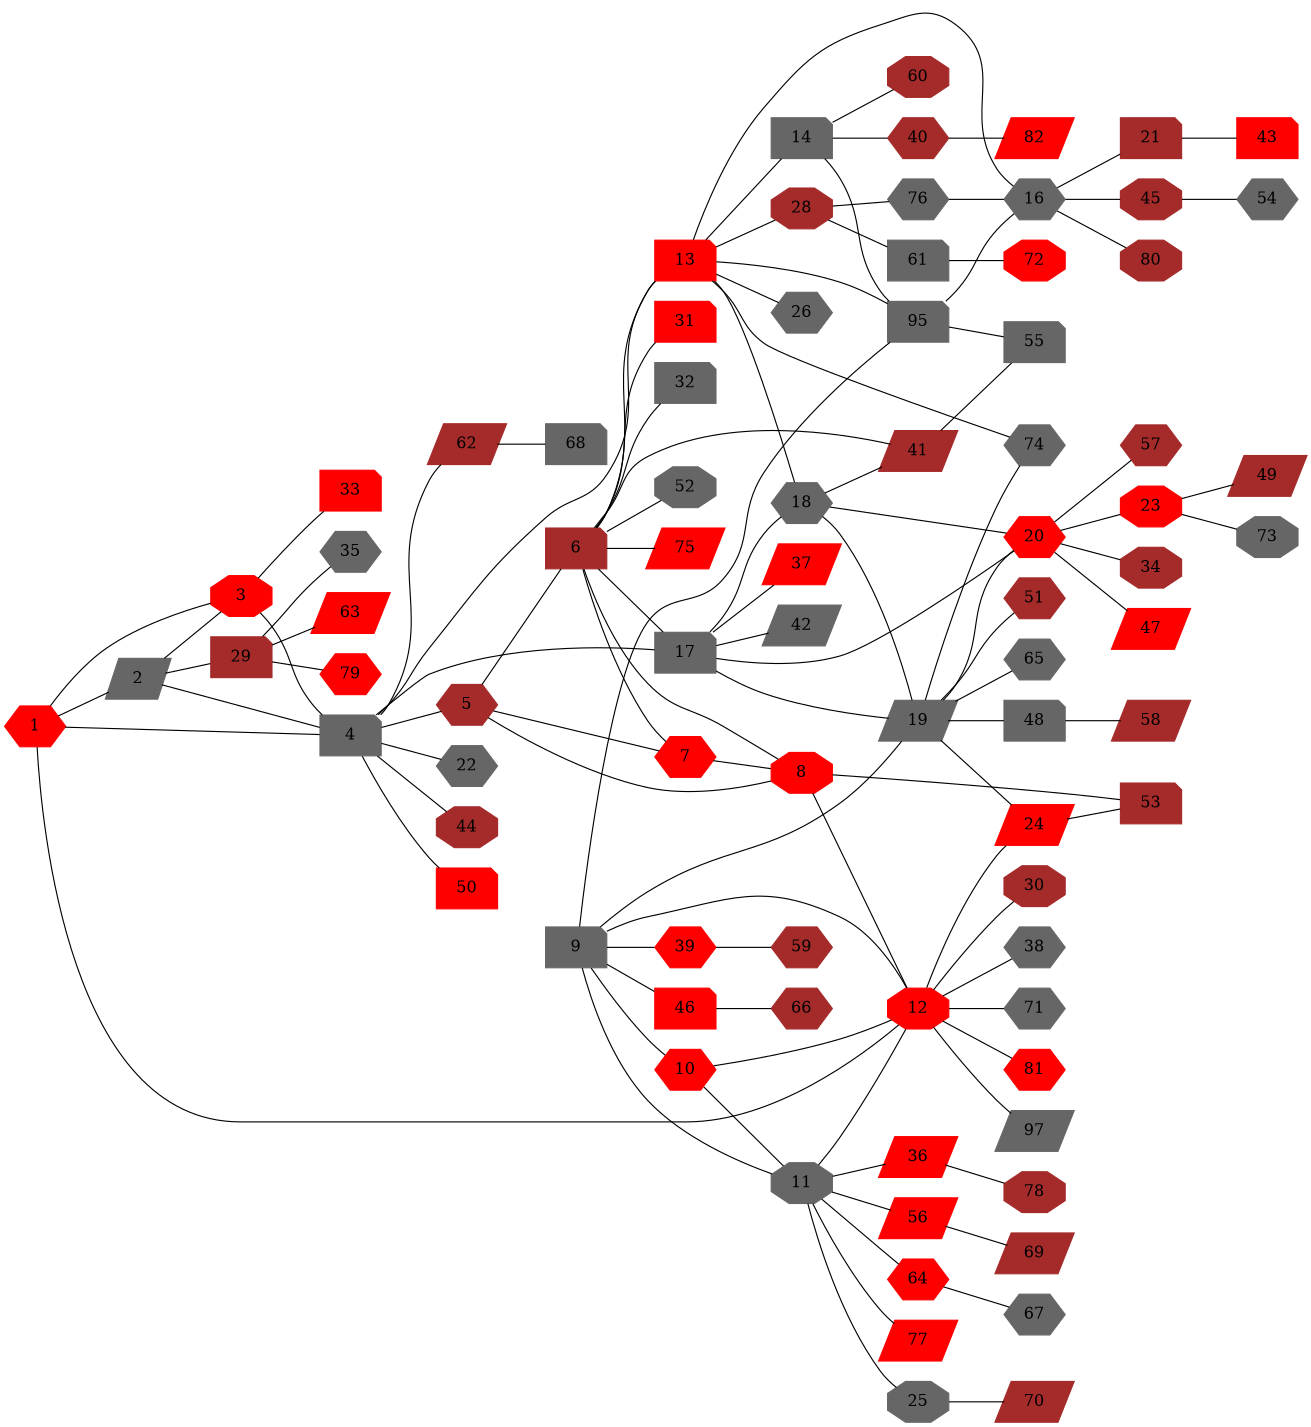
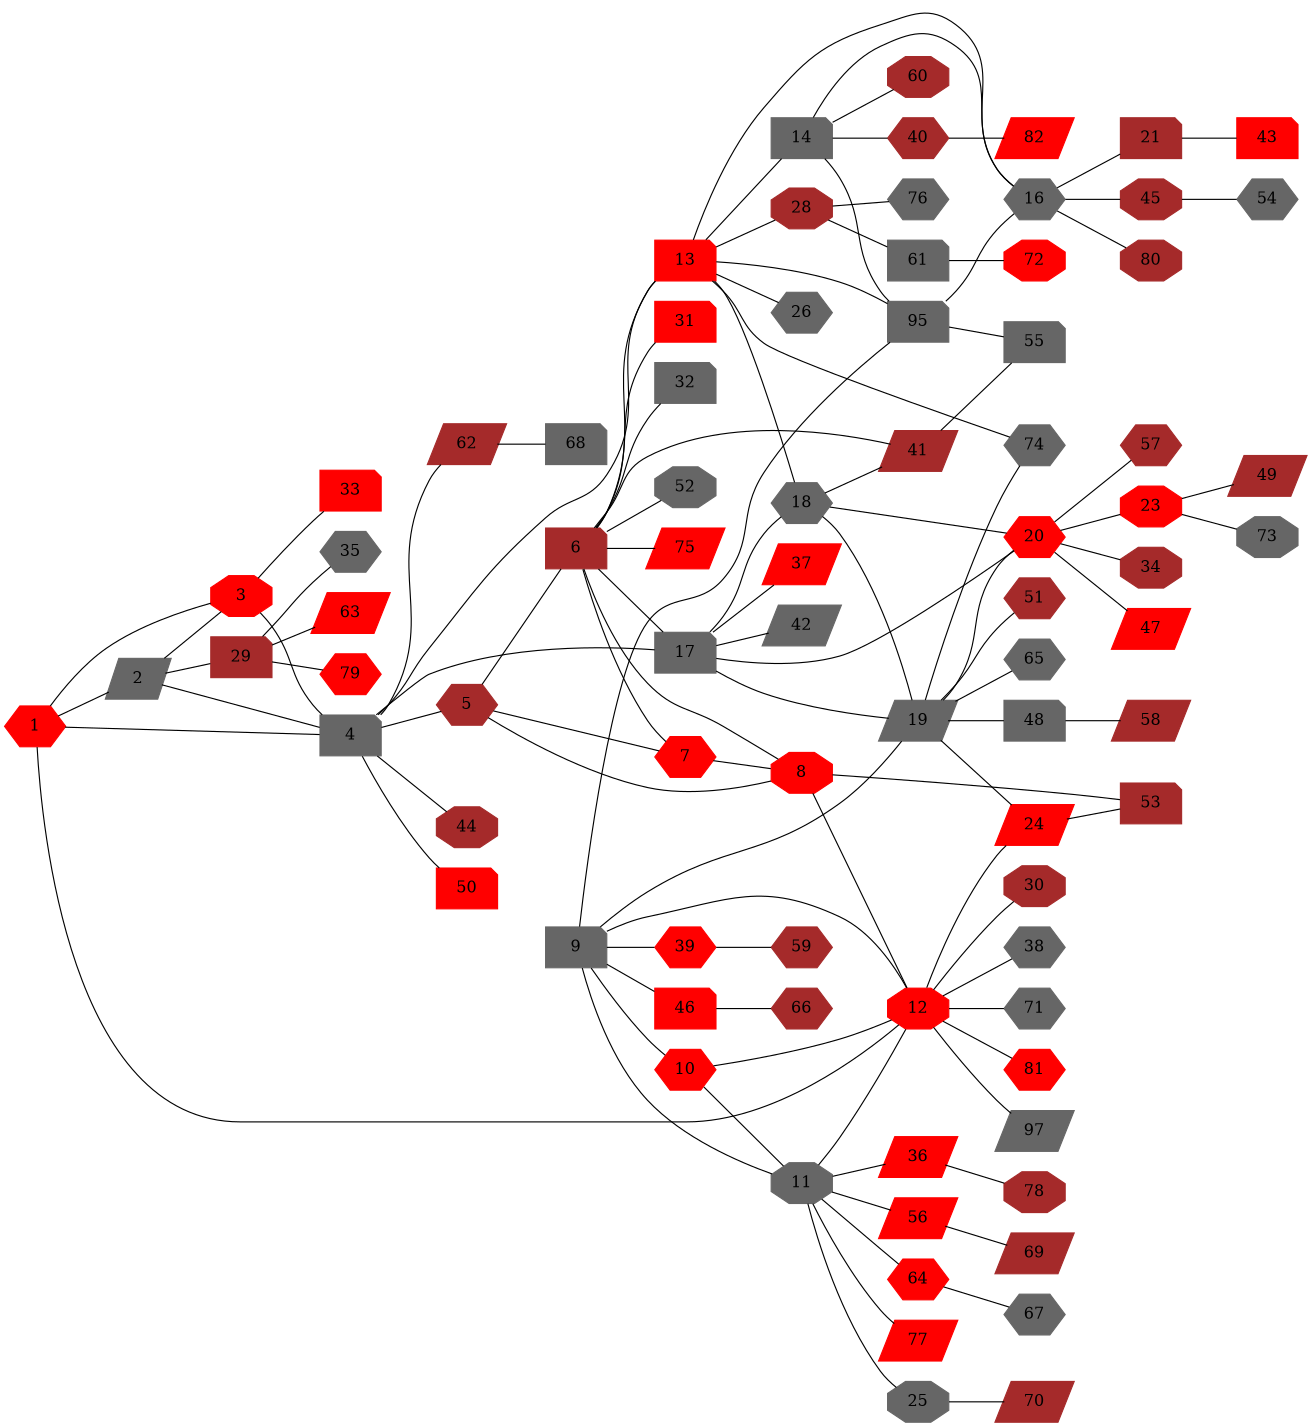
(976, 199) -> (947, 40)
(467, 766) -> none
